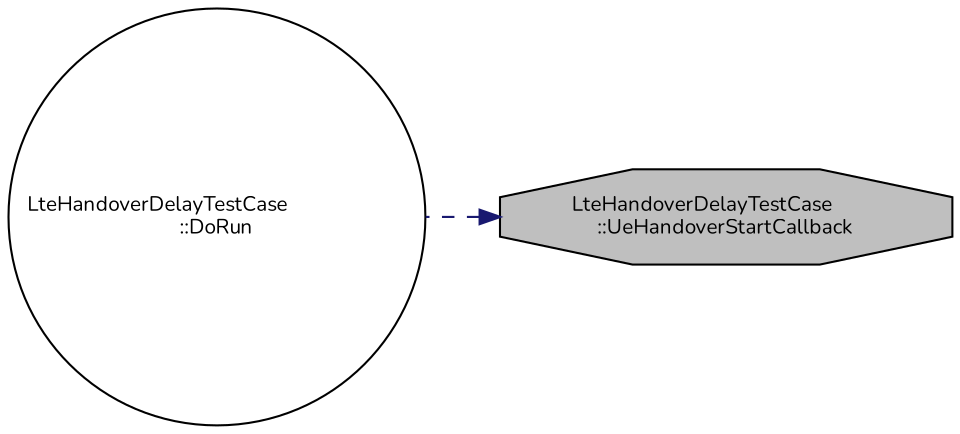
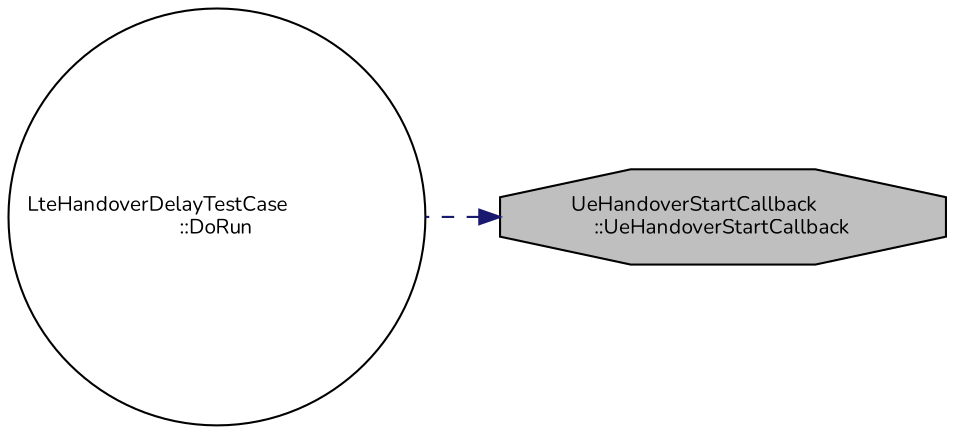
(726, 217) -> (723, 217)
